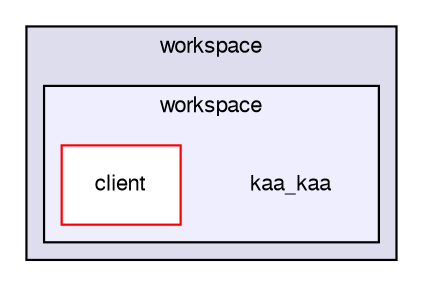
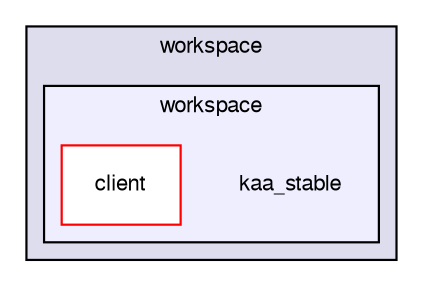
(291, 185) -> (291, 185)
